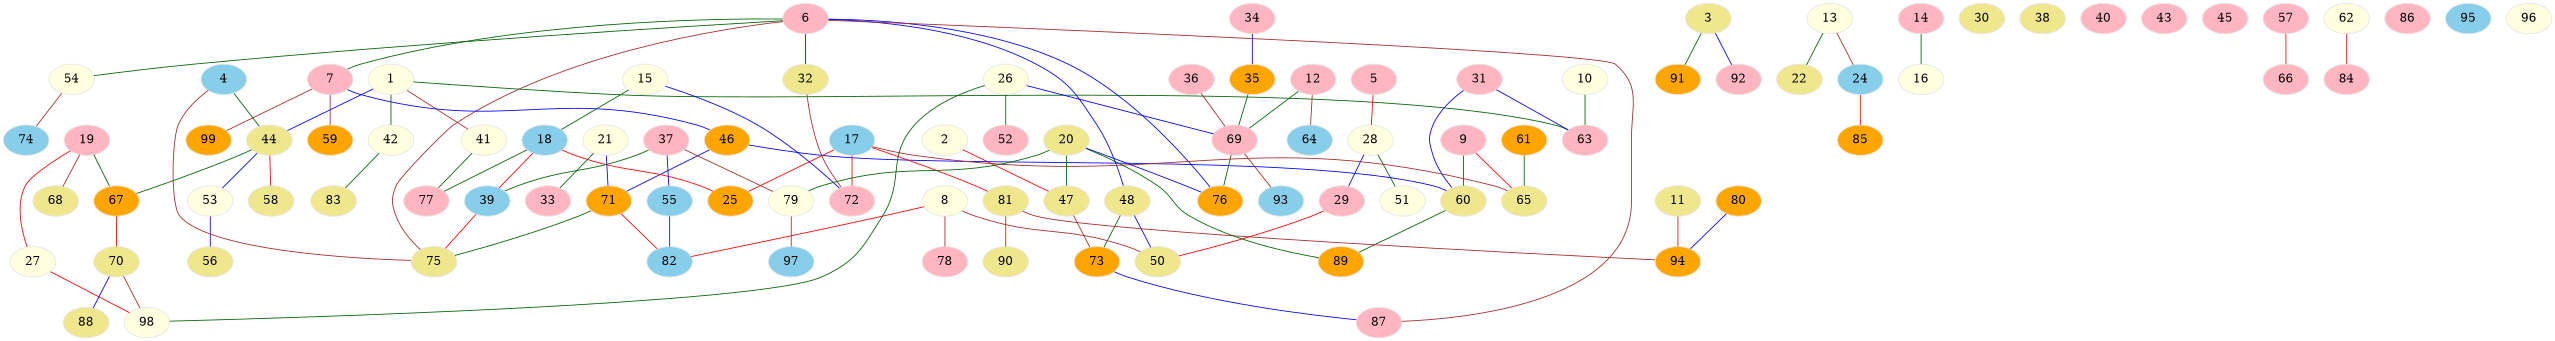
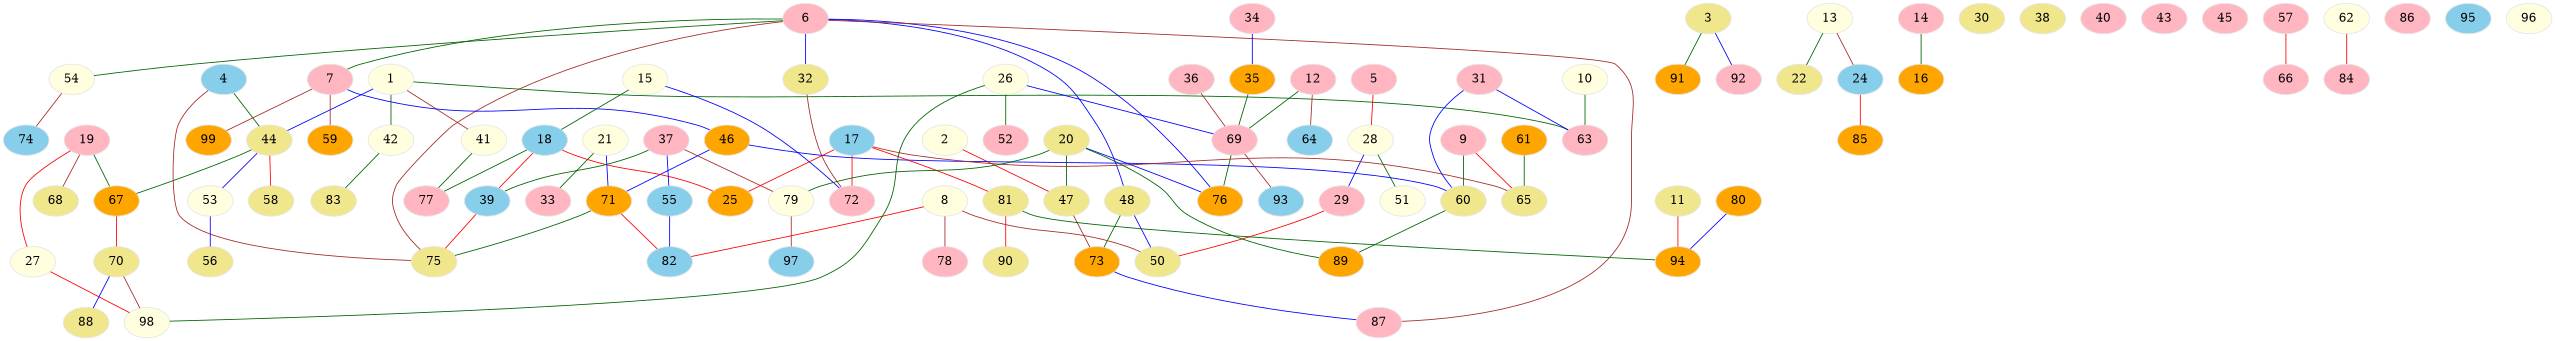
(1921, 79) -> (1921, 79)
(1338, 243) -> (1338, 243)
